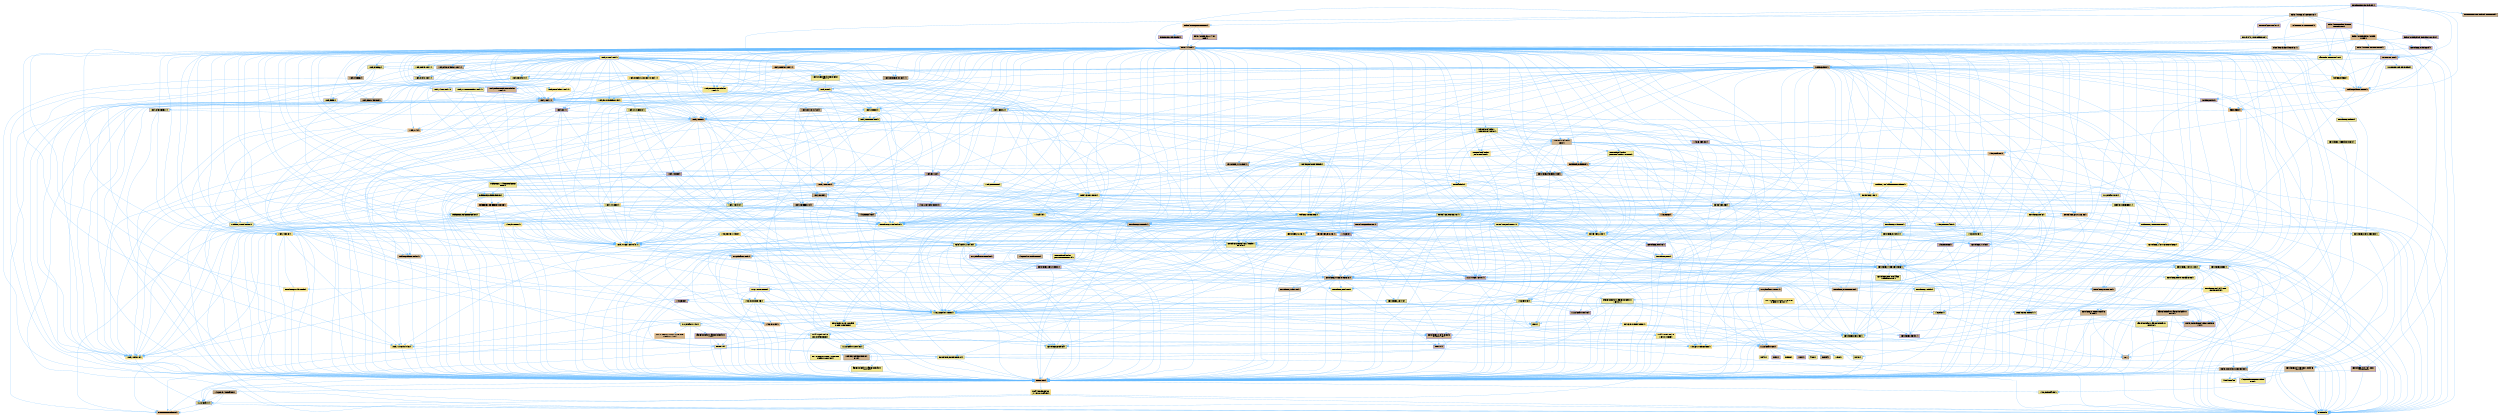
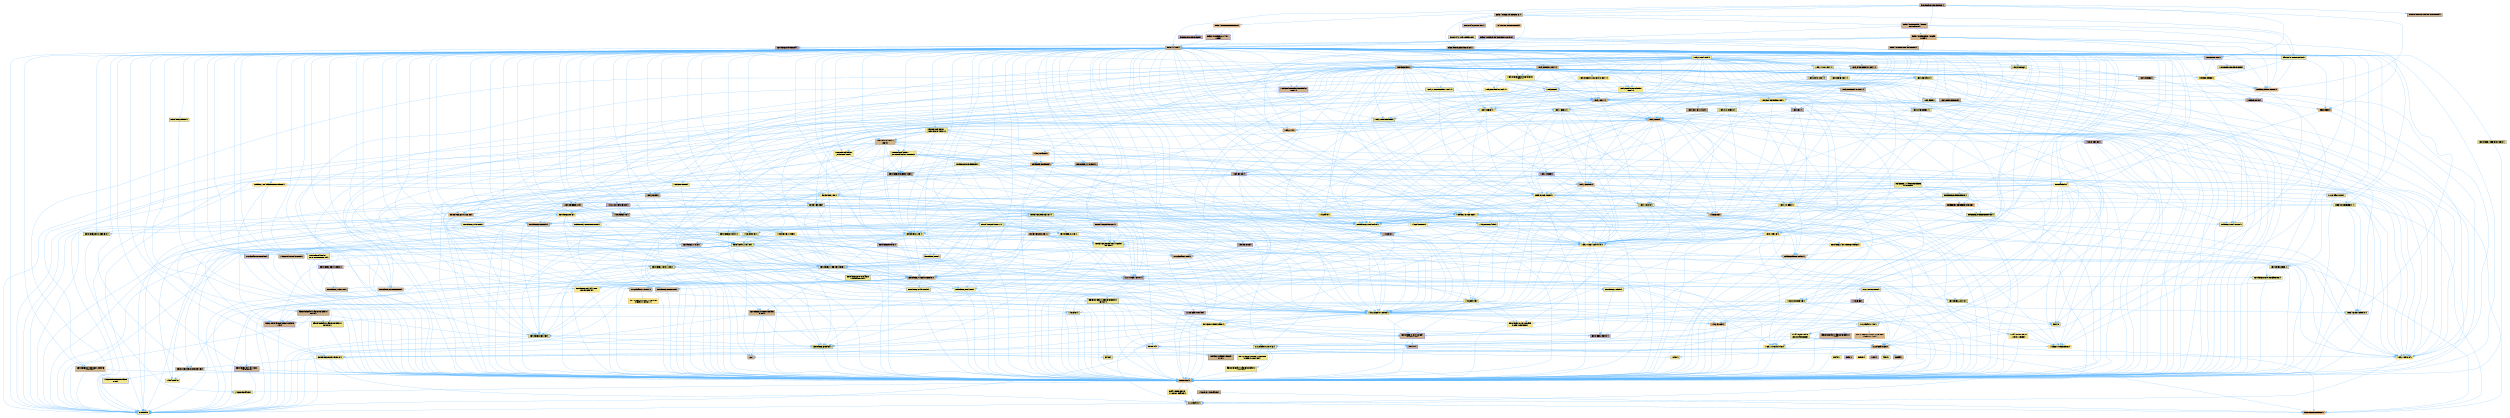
(517, 174) -> (1760, 222)
(503, 185) -> (1908, 185)
(295, 289) -> (918, 289)
